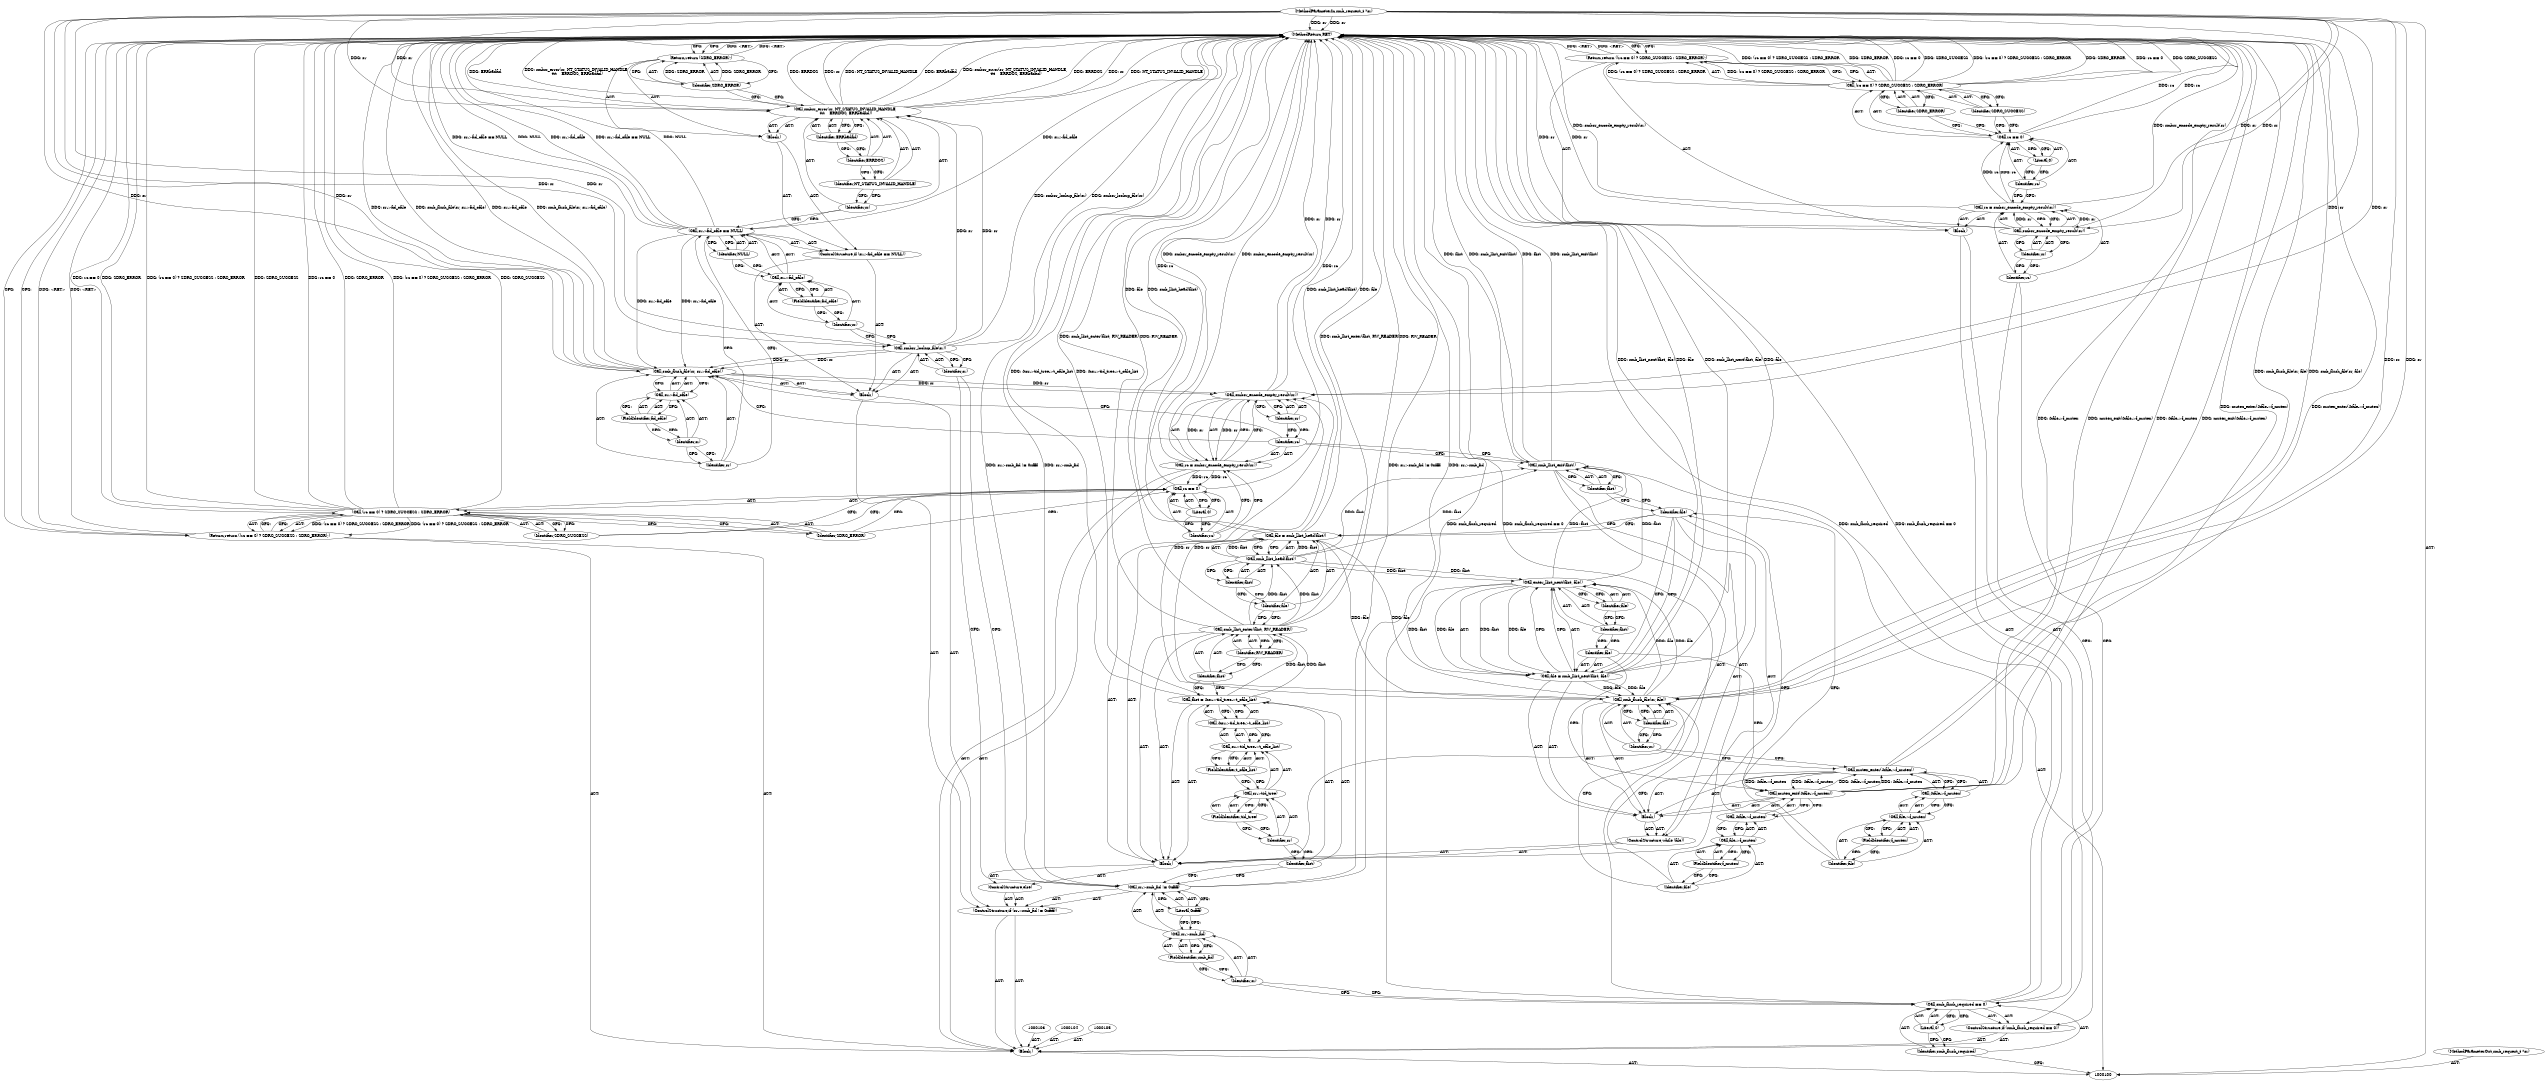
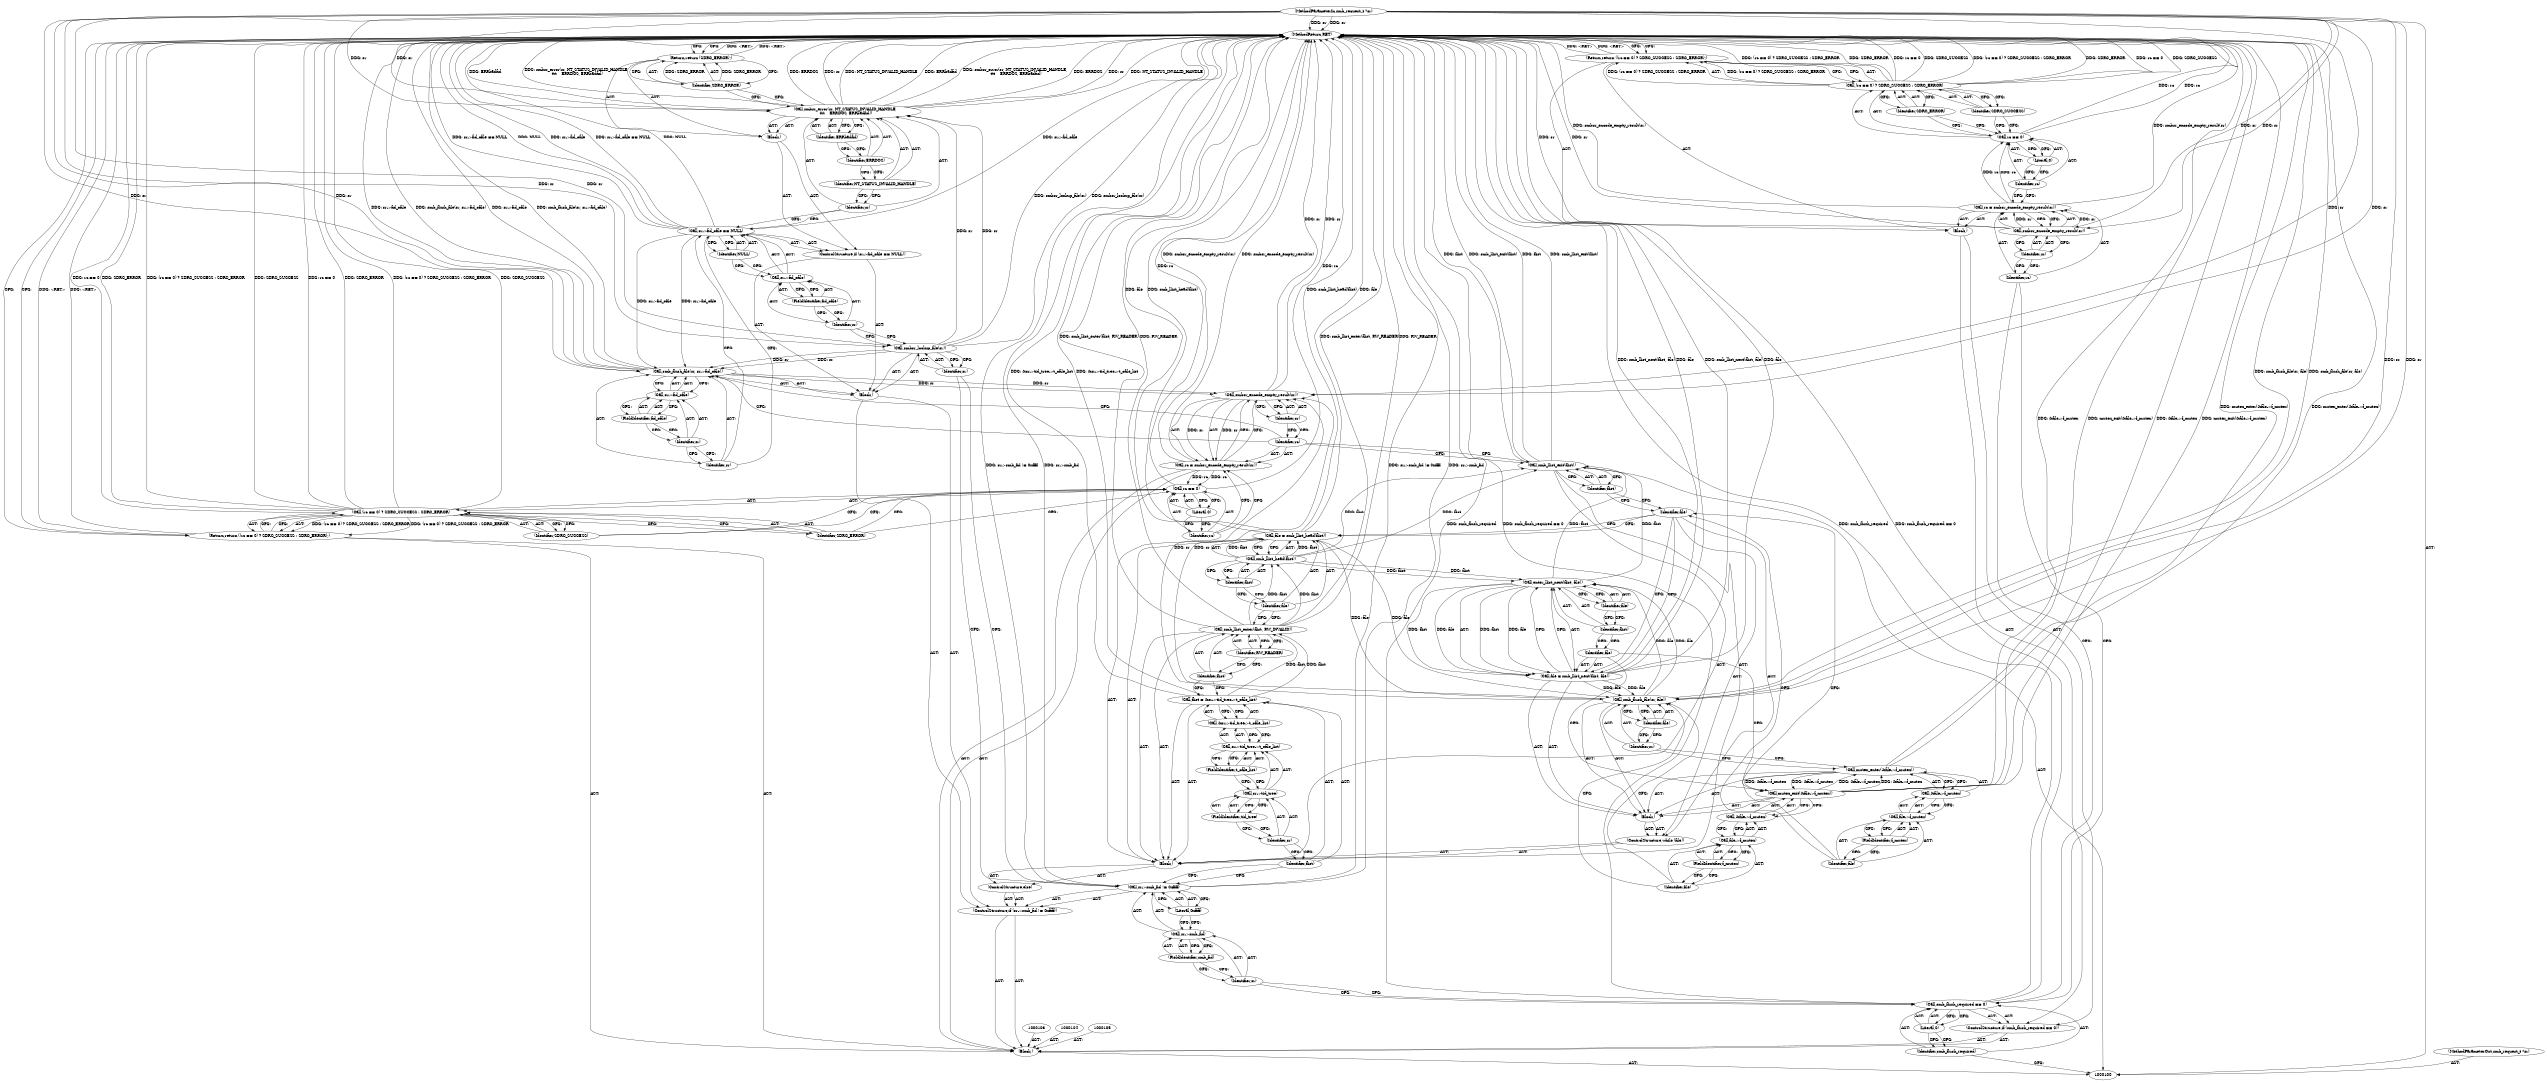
(1253, 630) -> (1253, 630)
